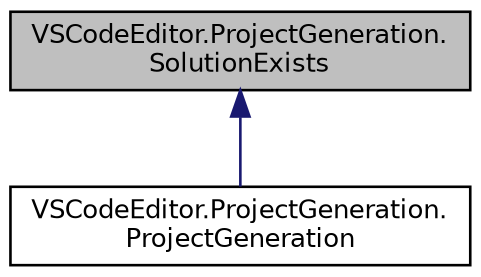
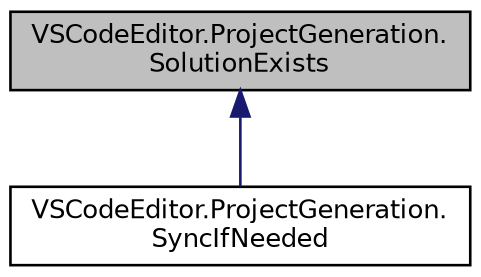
(240, 226) -> (240, 226)
